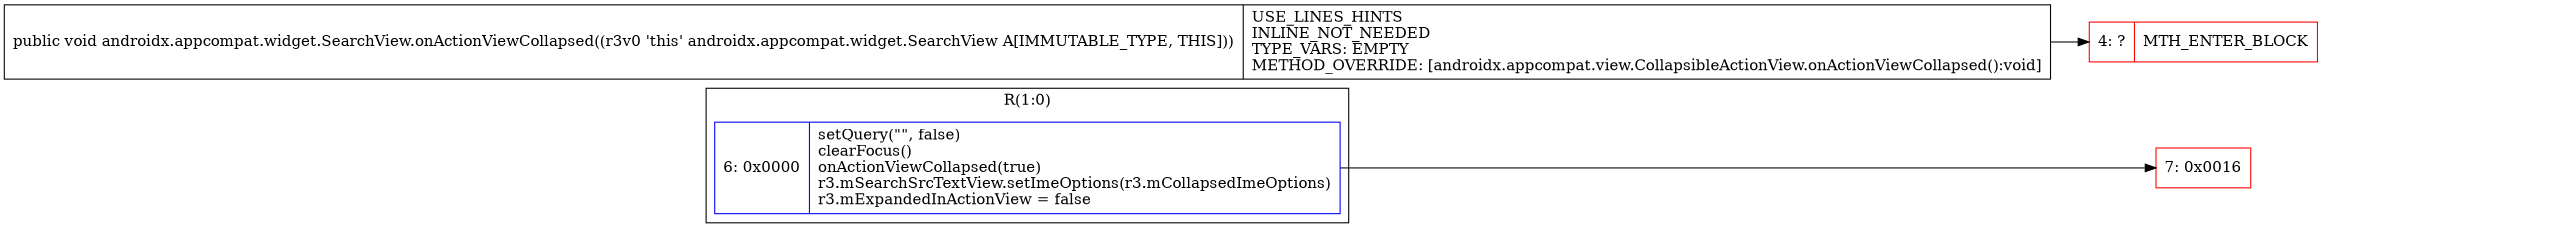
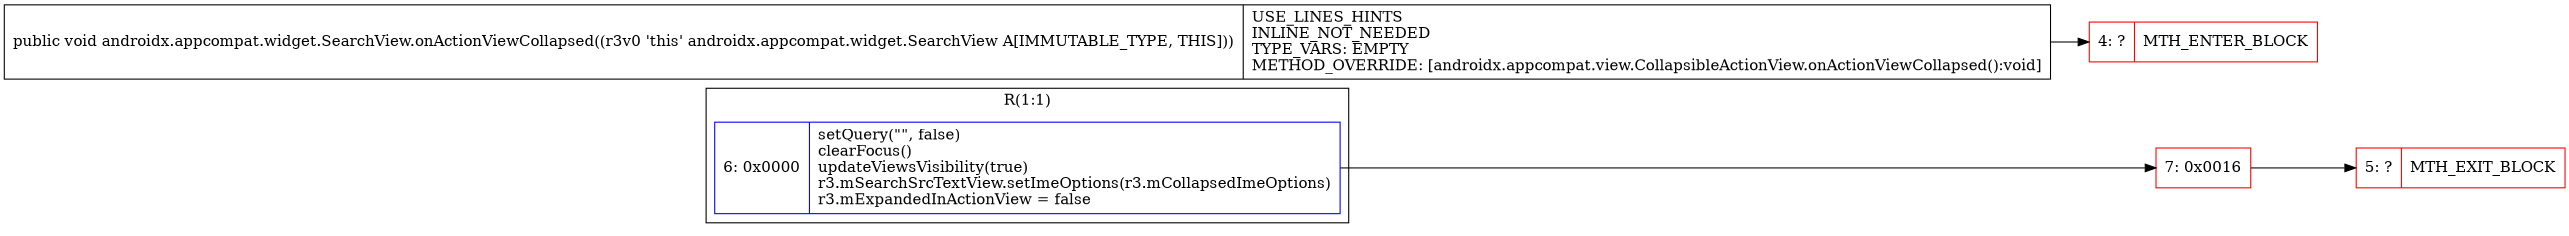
(1027, 101) -> (1027, 101)
(930, 167) -> (924, 167)
none -> (2461, 168)
